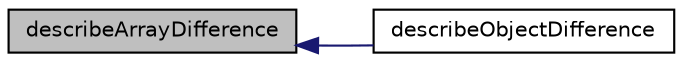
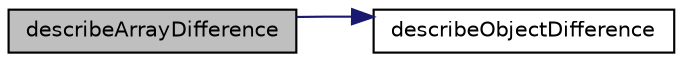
(346, 46) -> (324, 17)
